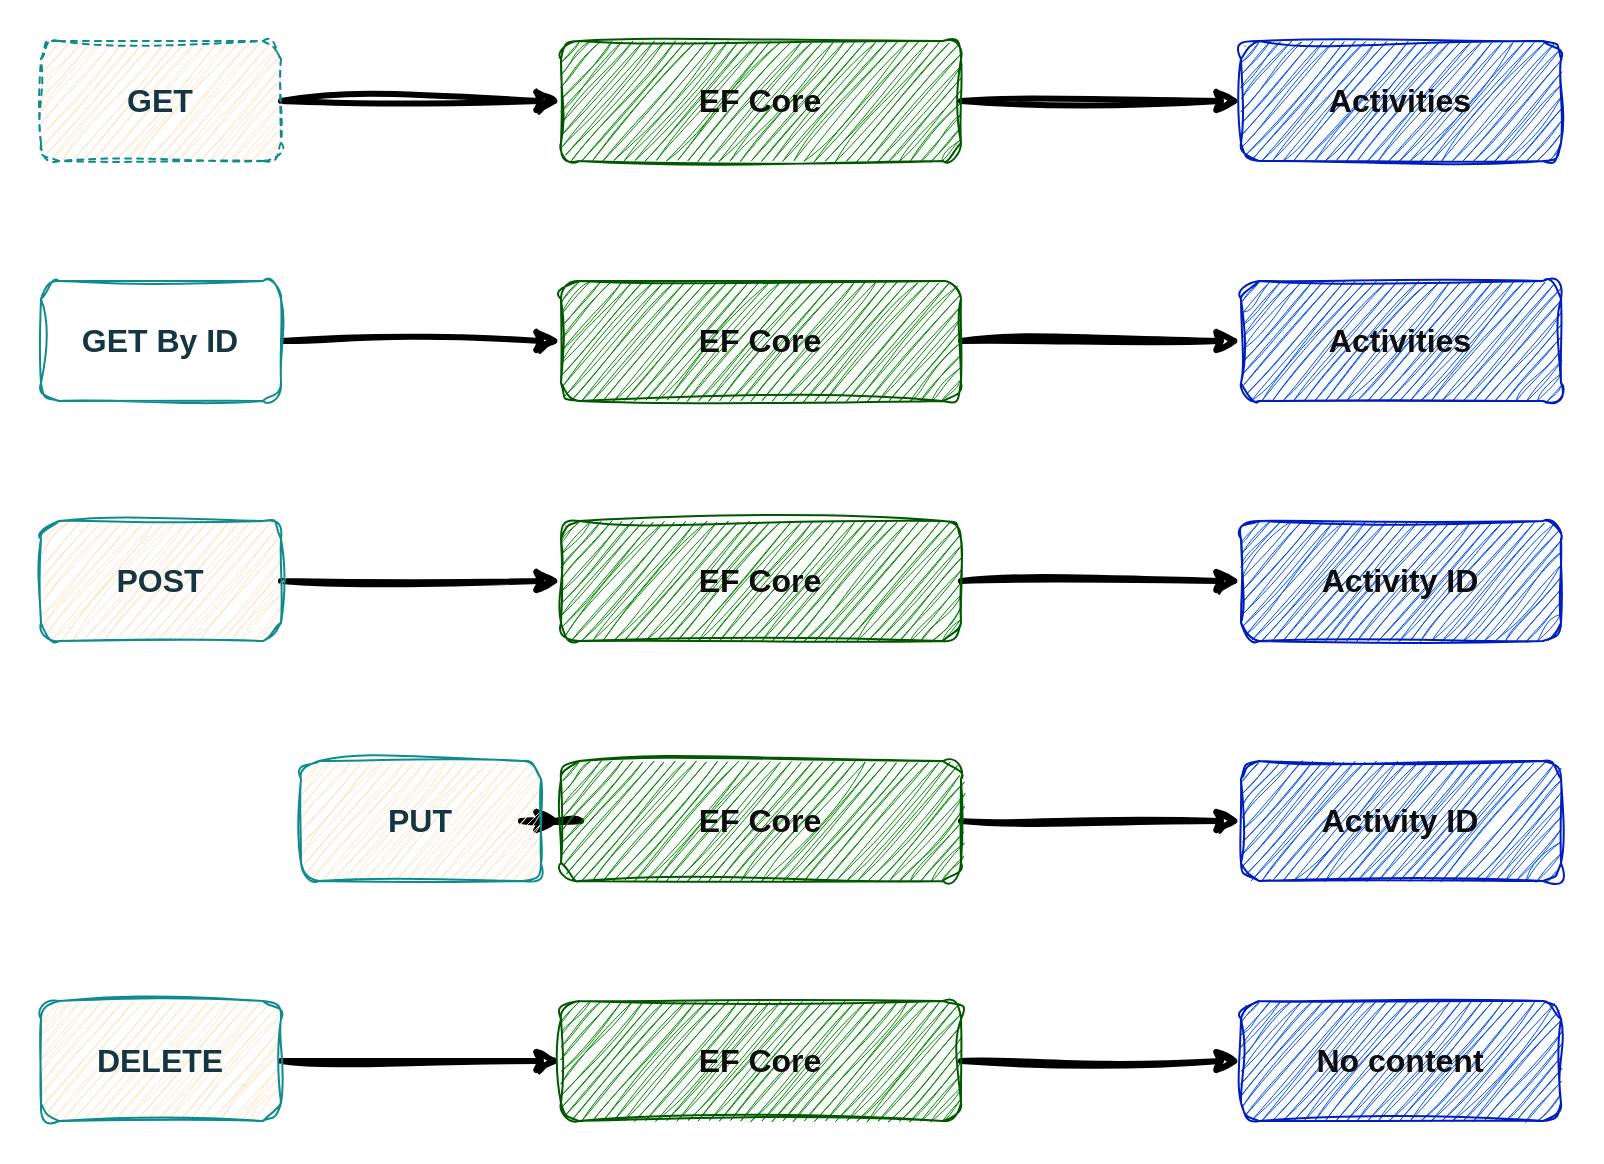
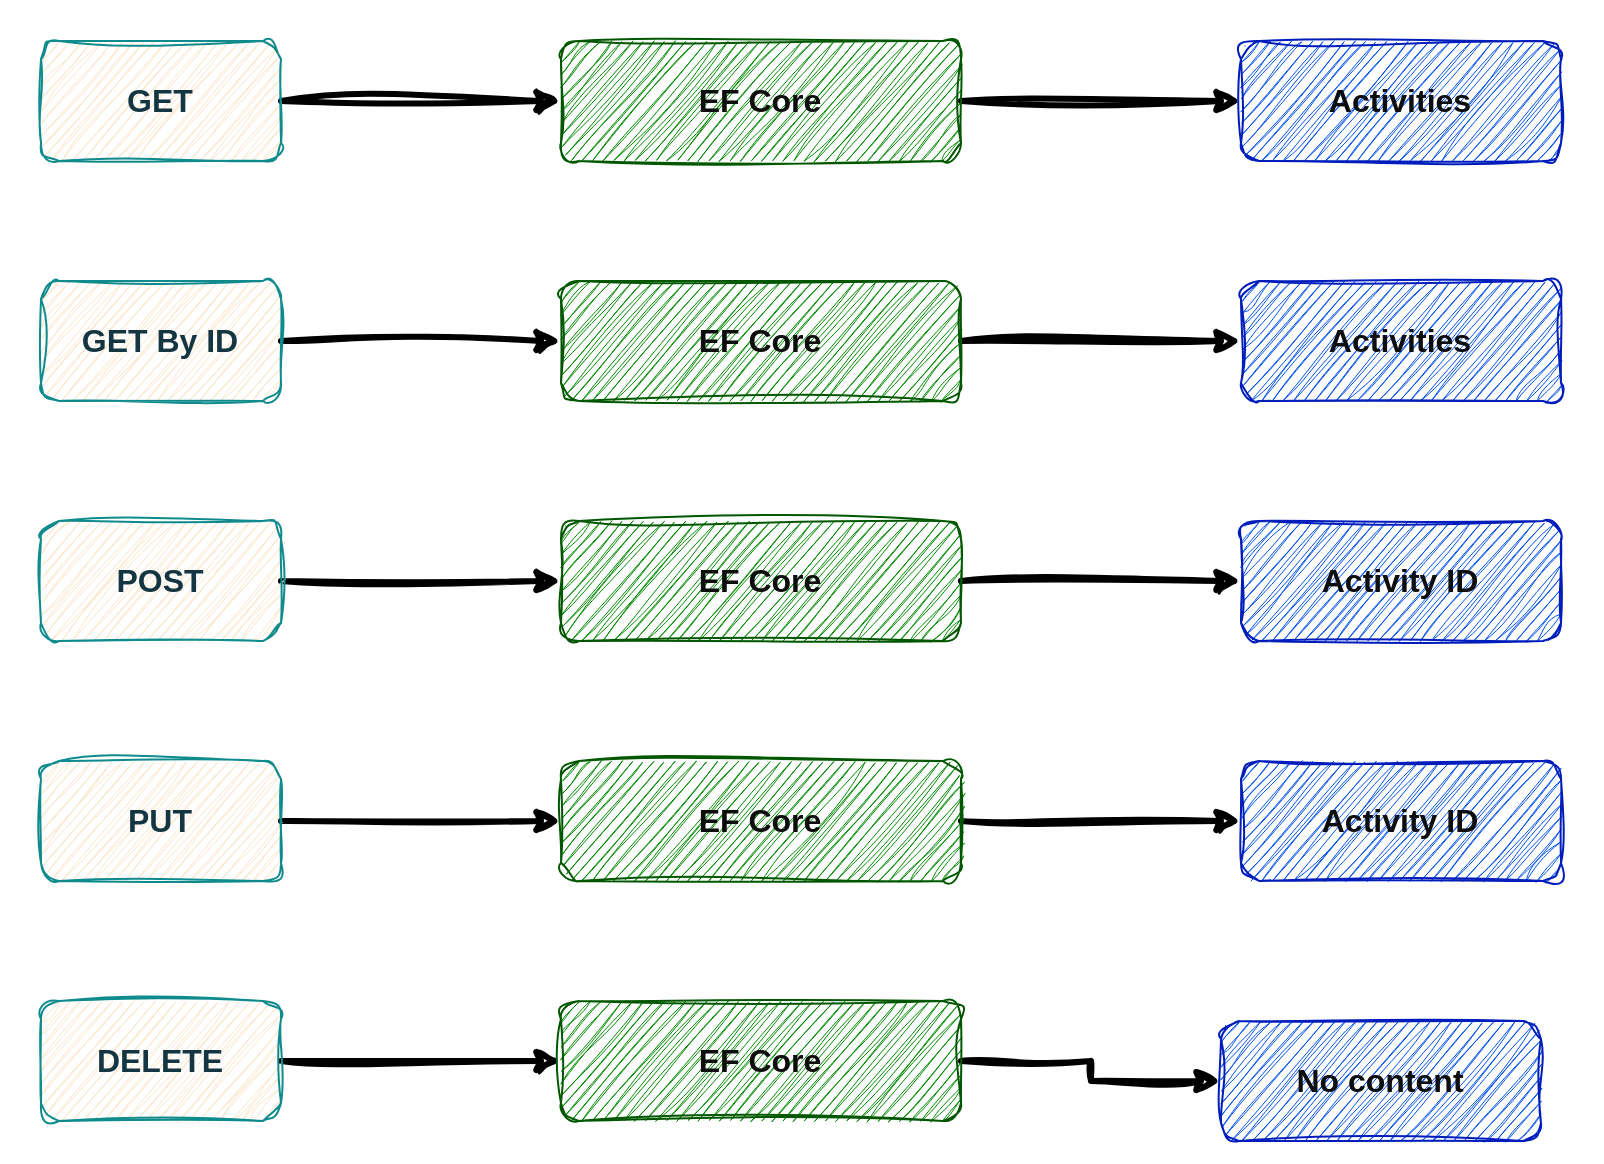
(161, 101) -> (161, 101)
(161, 341) -> (161, 341)
(421, 821) -> (161, 821)
(1401, 1061) -> (1381, 1081)
